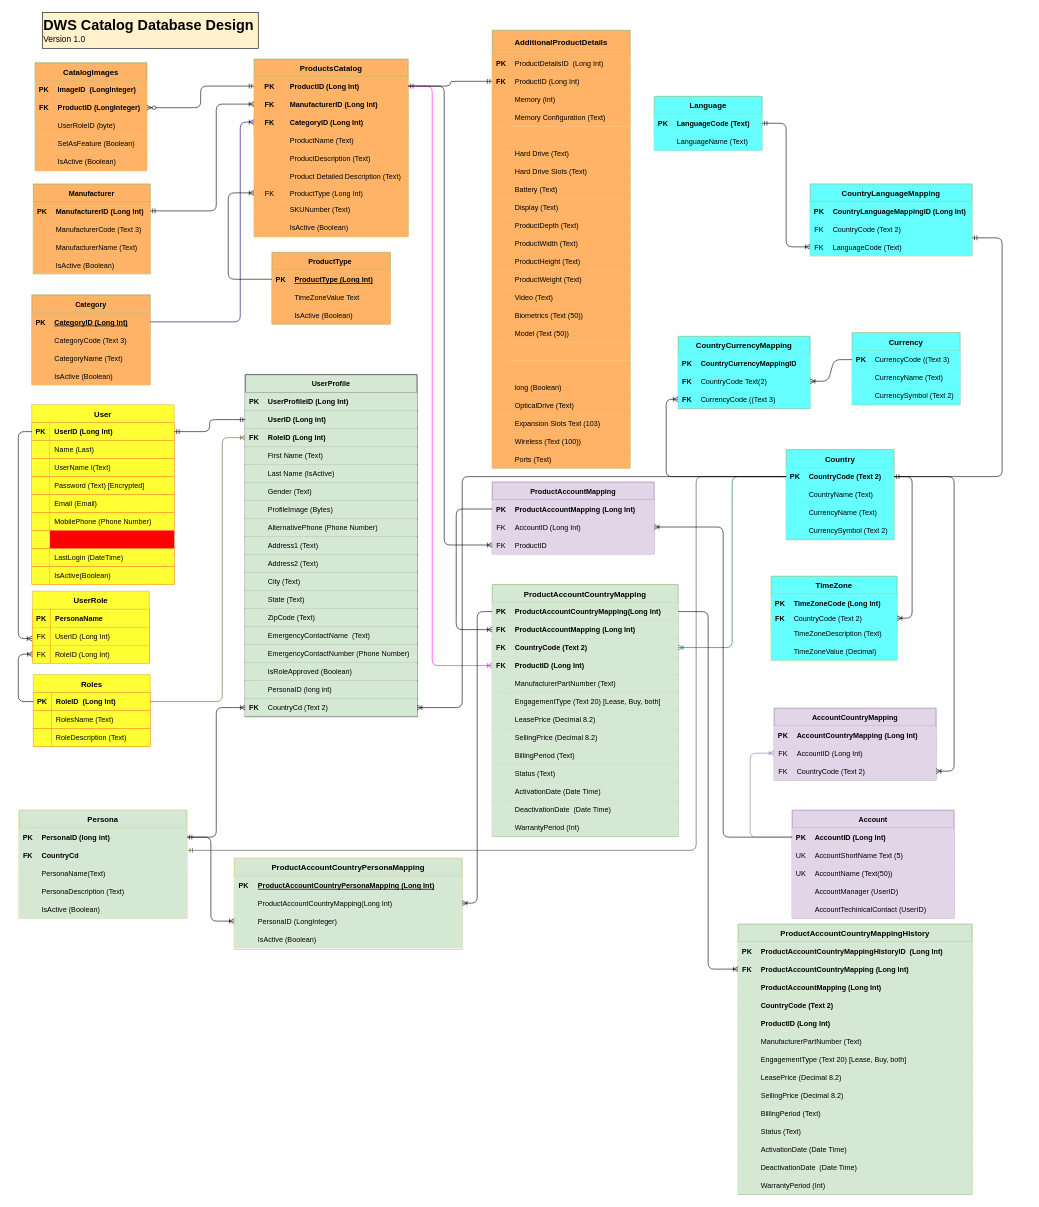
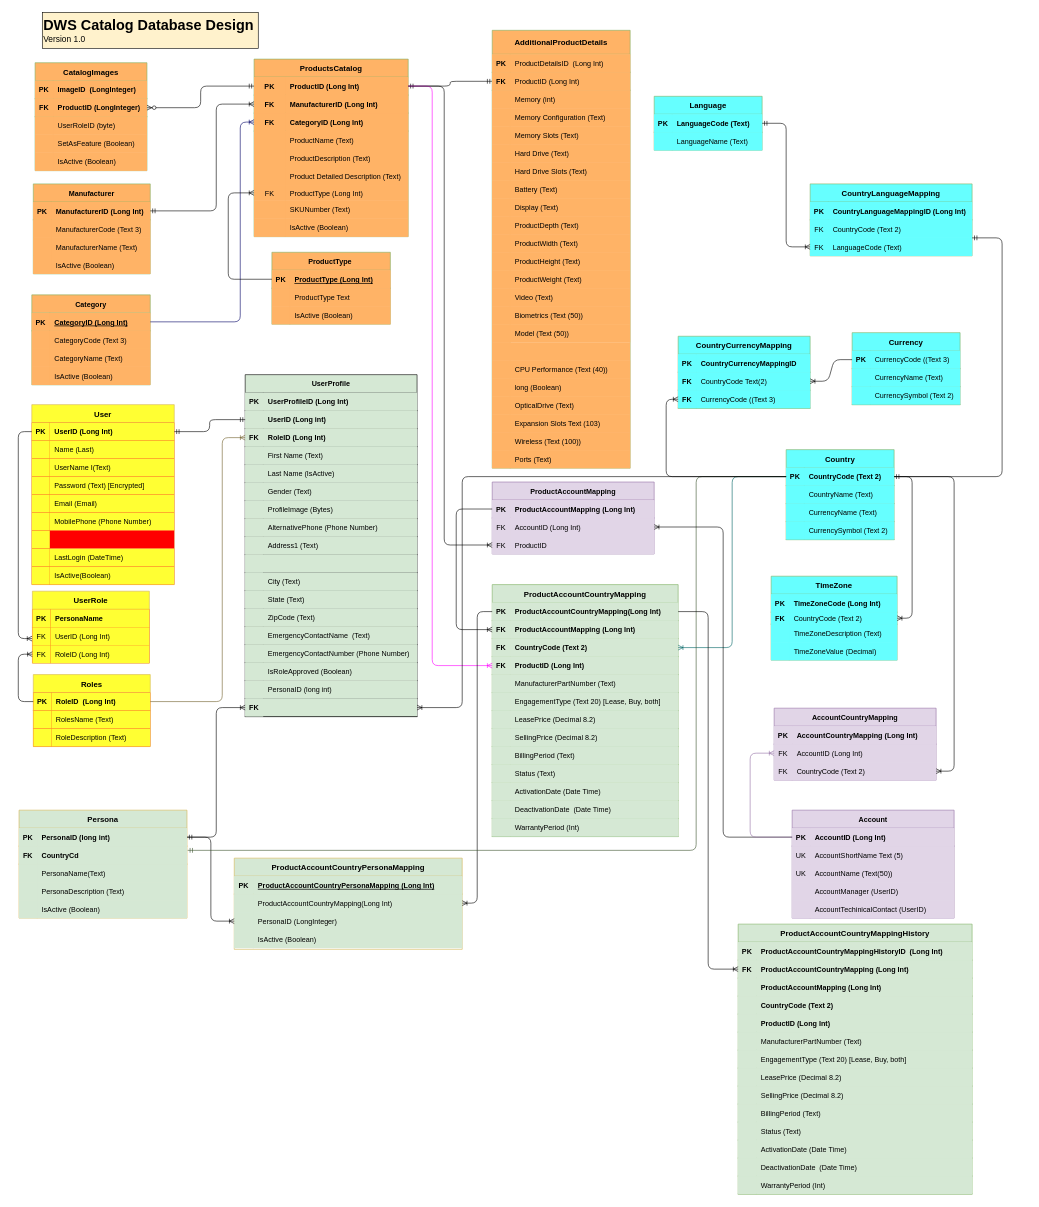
none -> (570, 135)
(328, 298) -> (326, 298)
none -> (570, 369)
(340, 564) -> none
(340, 708) -> none
